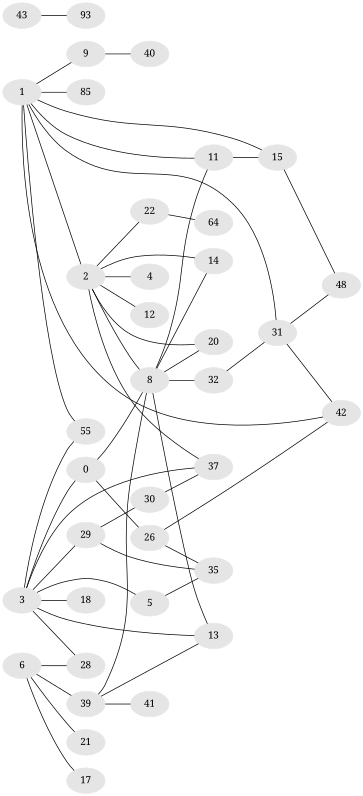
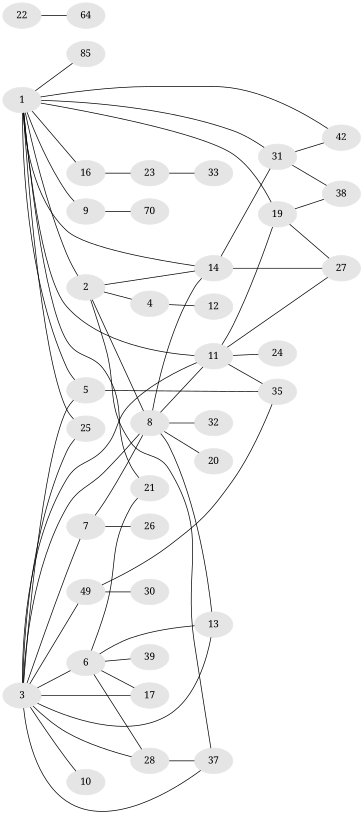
(22, 16) -> (150, 173)
(86, 16) -> (214, 173)
(150, 54) -> (150, 211)
(278, 158) -> (278, 214)
none -> (86, 173)
none -> (69, 232)
(118, 244) -> none
none -> (341, 268)
(341, 285) -> (341, 194)
(118, 296) -> (180, 305)
none -> (55, 308)
none -> (49, 317)
(133, 335) -> none
none -> (278, 353)
(246, 357) -> (246, 212)
(86, 432) -> (86, 429)
(86, 470) -> (86, 527)
(247, 477) -> none
(182, 483) -> (182, 761)
none -> (60, 493)
(86, 535) -> (86, 592)
(126, 546) -> (50, 543)
(181, 554) -> (245, 374)
(86, 600) -> (86, 782)
(150, 670) -> (145, 634)
none -> (54, 679)
none -> (86, 696)
(150, 704) -> none
